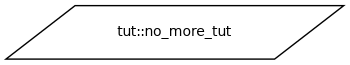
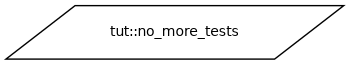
(175, 32) -> (175, 32)
